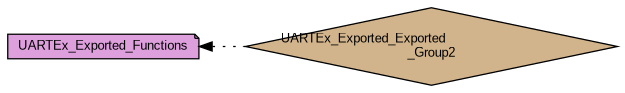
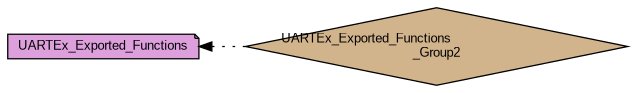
(431, 46) -> (437, 46)
